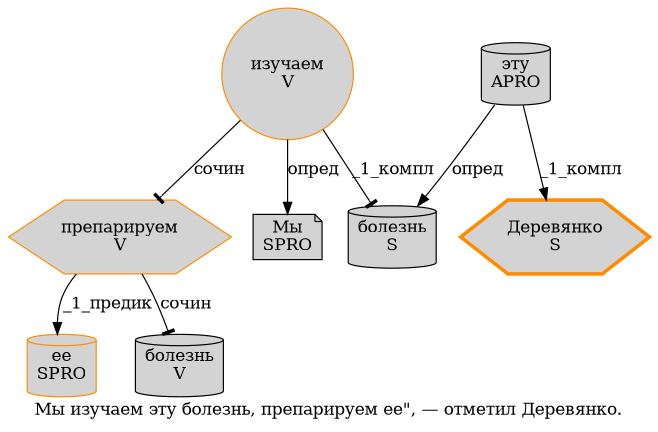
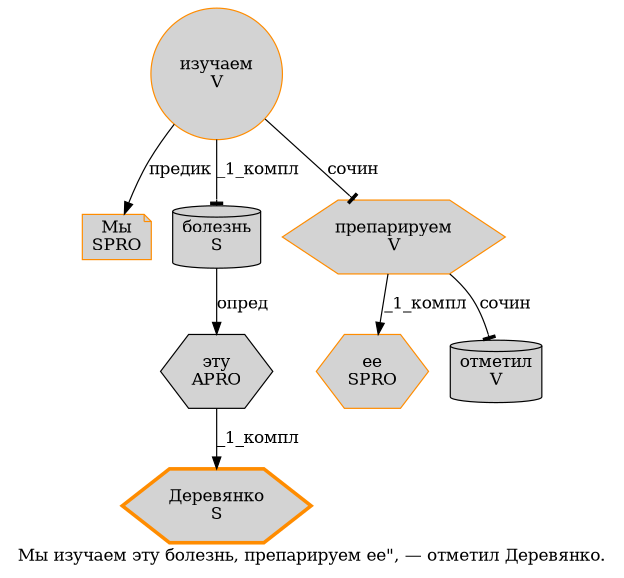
(516, 74) -> (217, 371)
(461, 151) -> (217, 295)
(313, 170) -> (180, 170)
(288, 237) -> (117, 237)
(108, 304) -> (426, 304)
(62, 366) -> (372, 371)
(179, 366) -> (496, 371)
